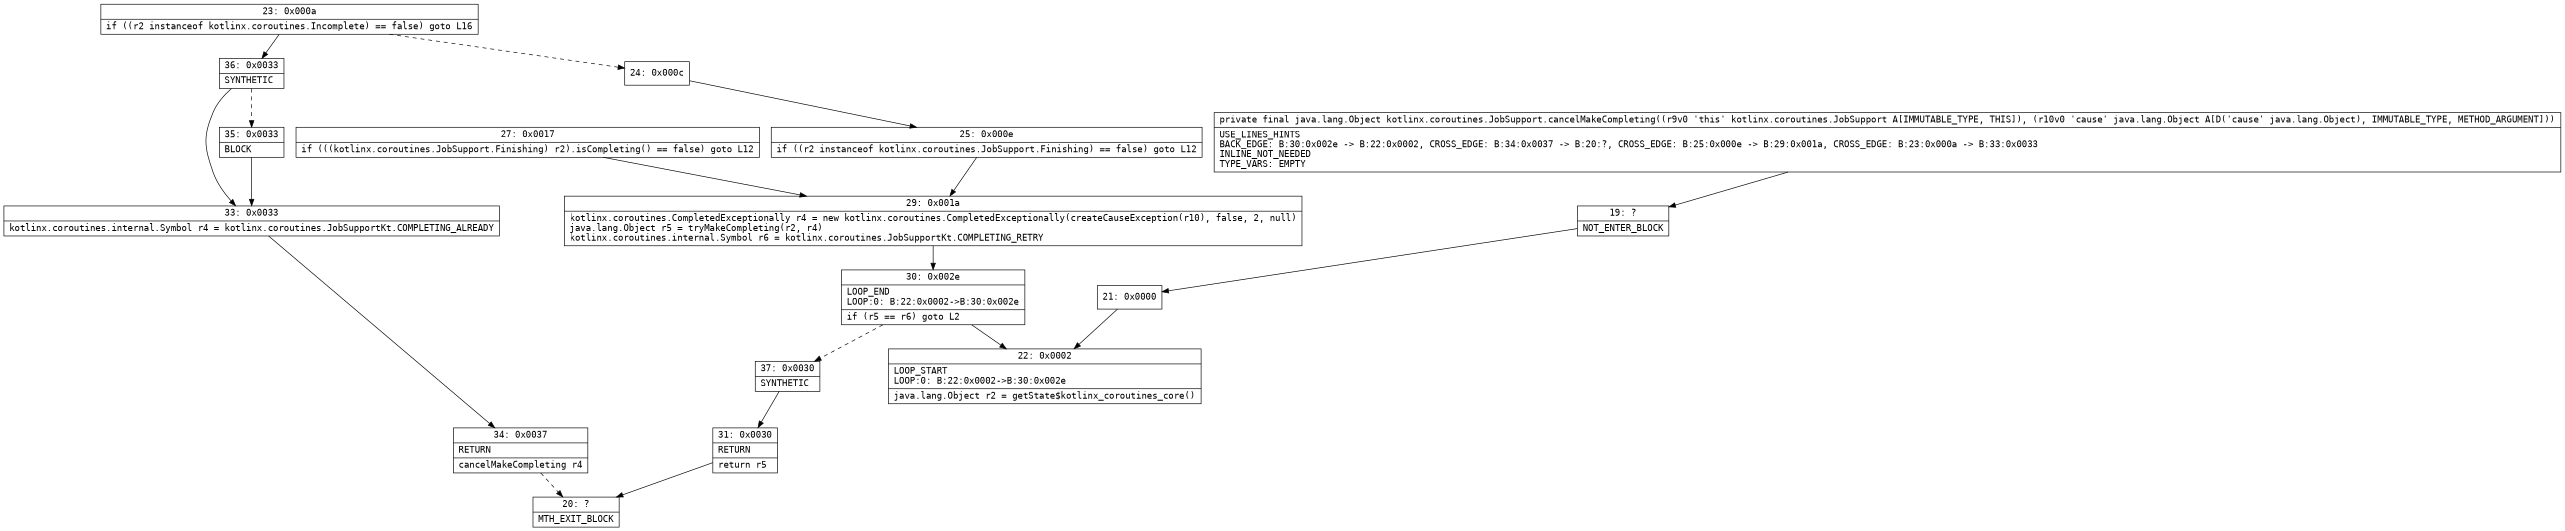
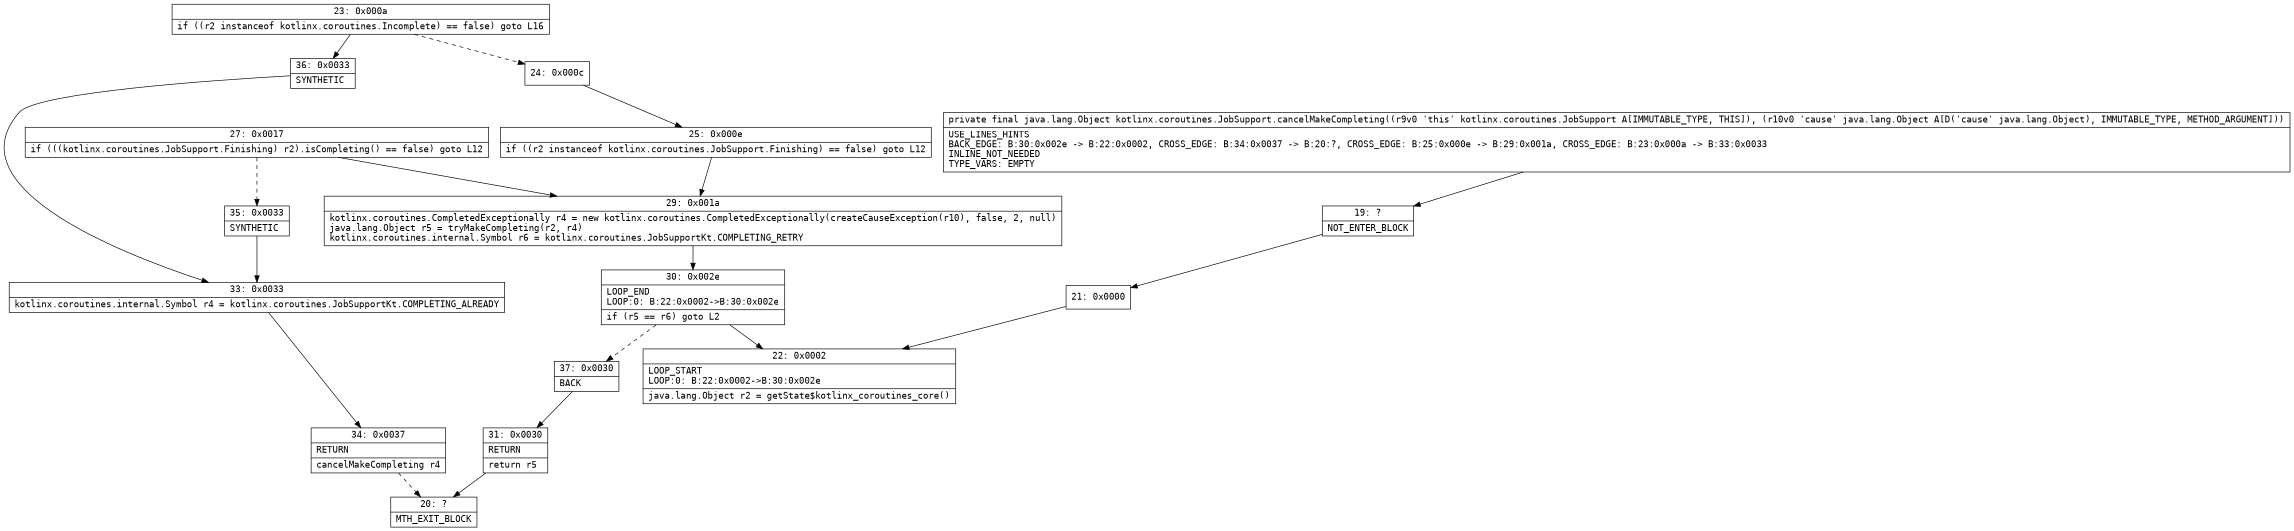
(252, 104) -> (257, 178)
(238, 149) -> (254, 228)
(785, 384) -> (571, 384)
